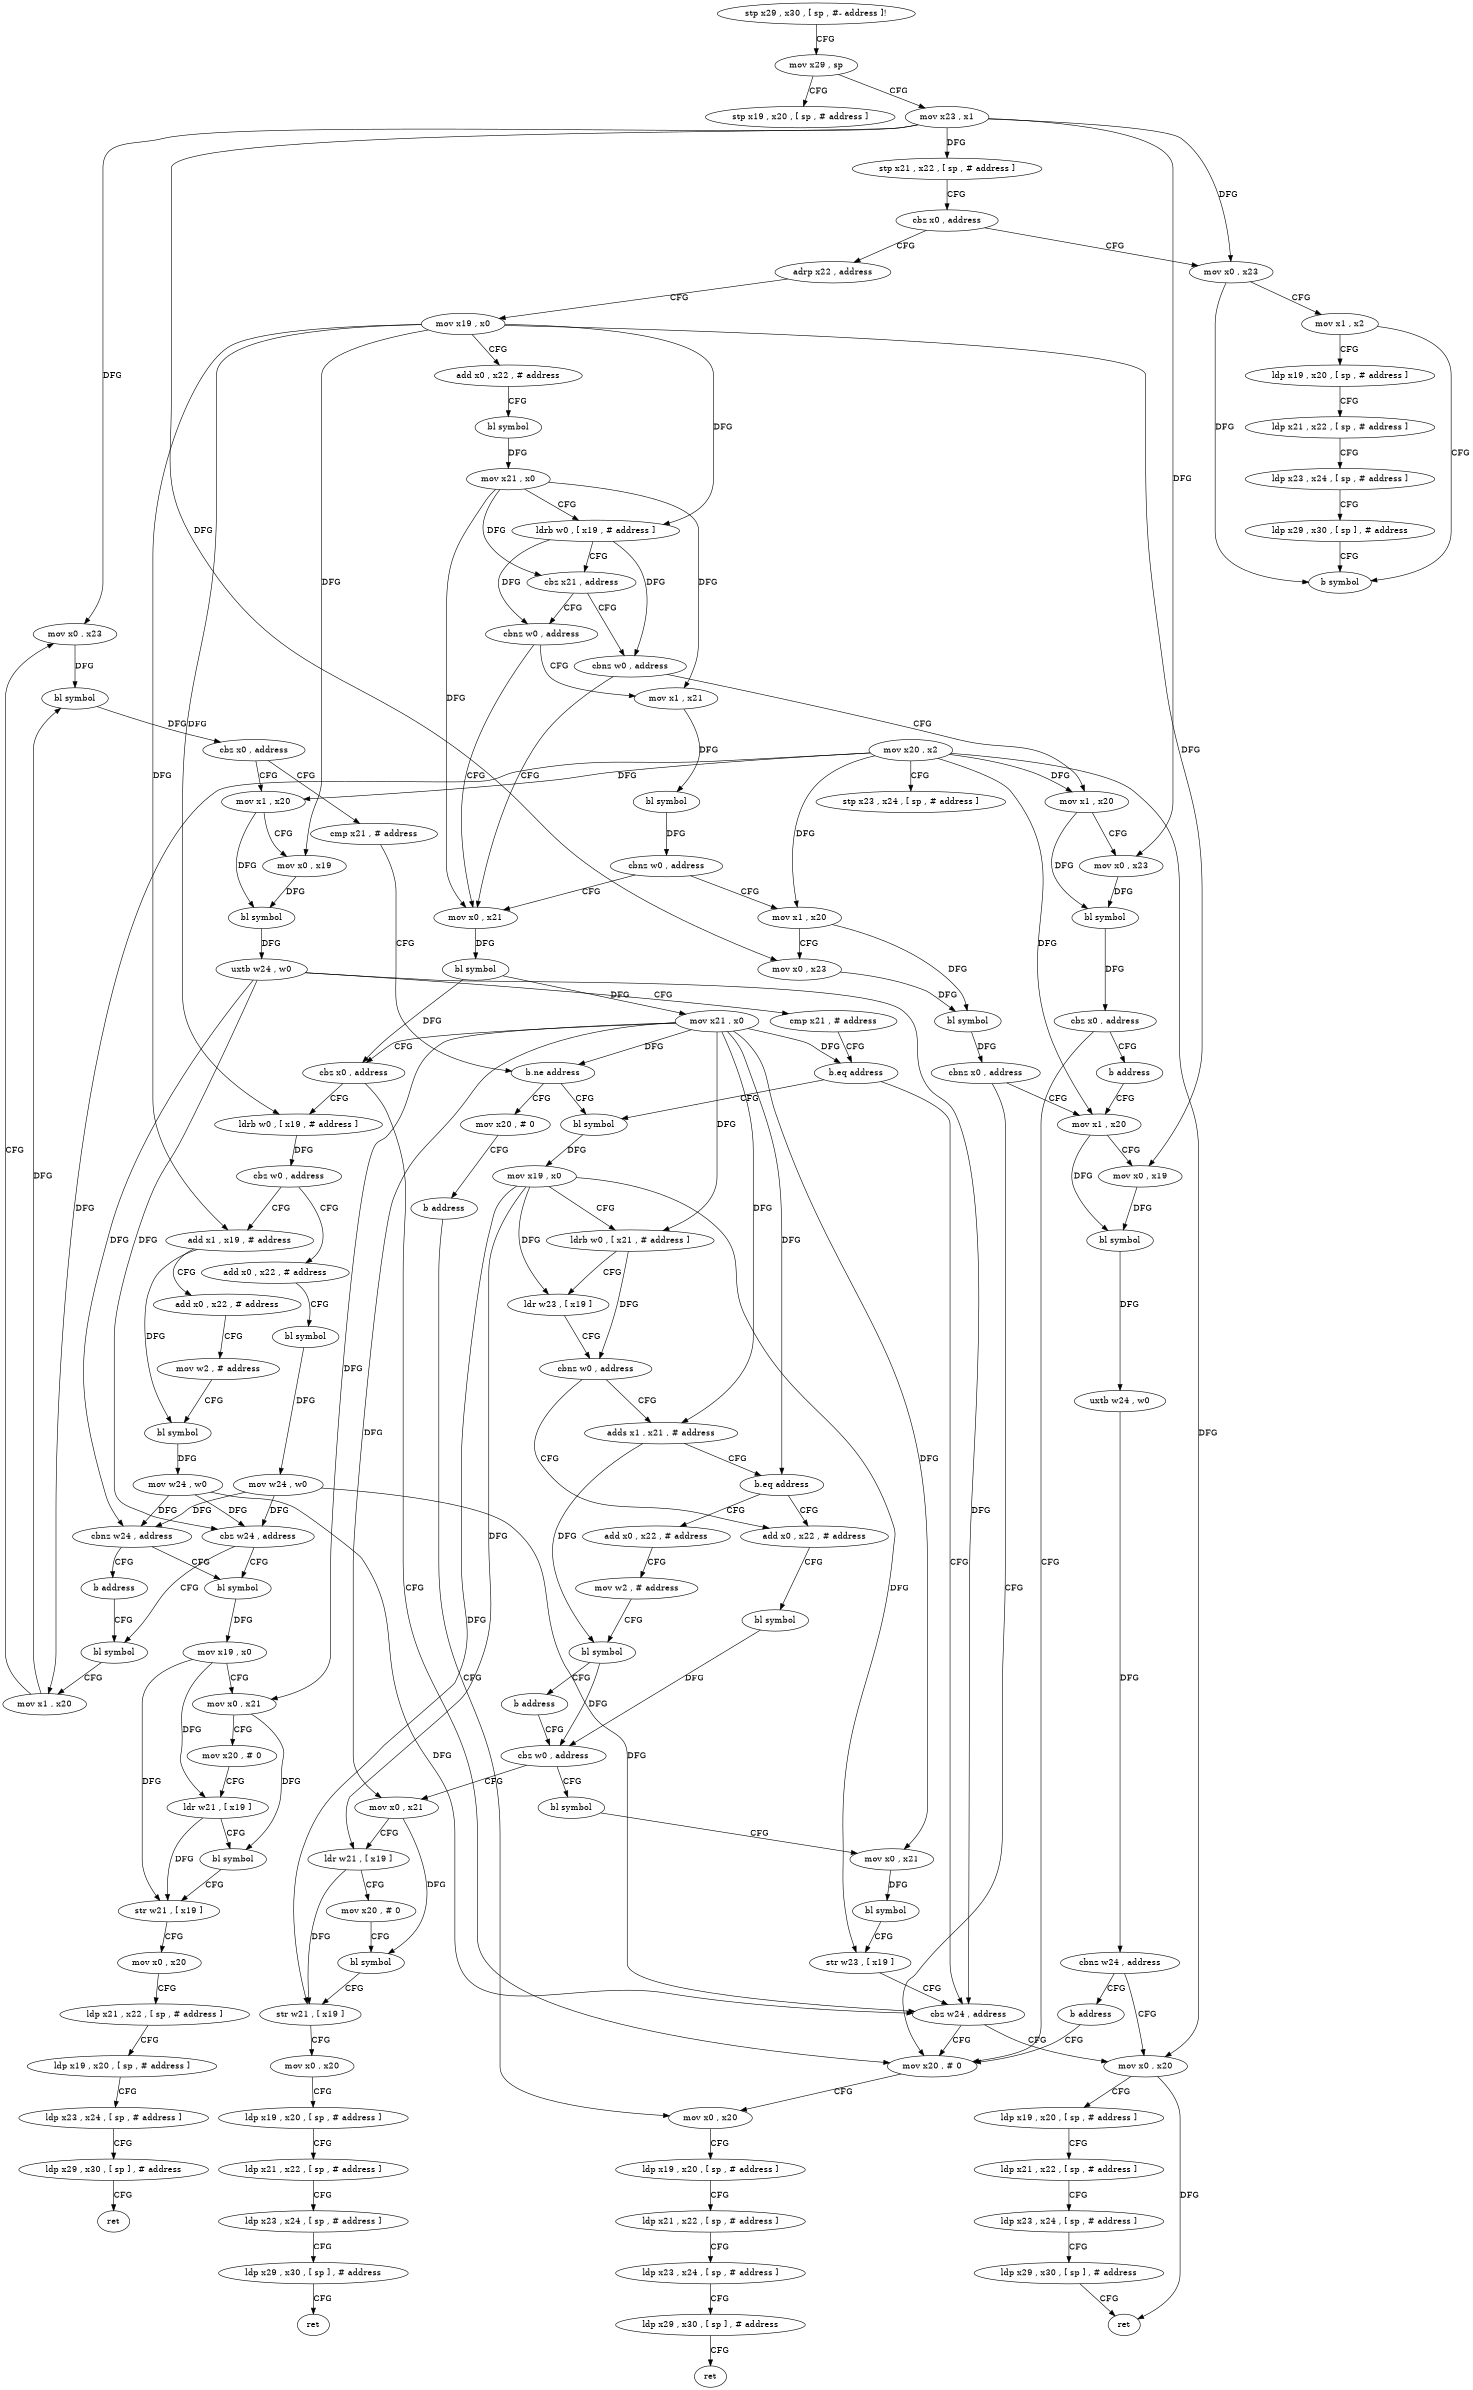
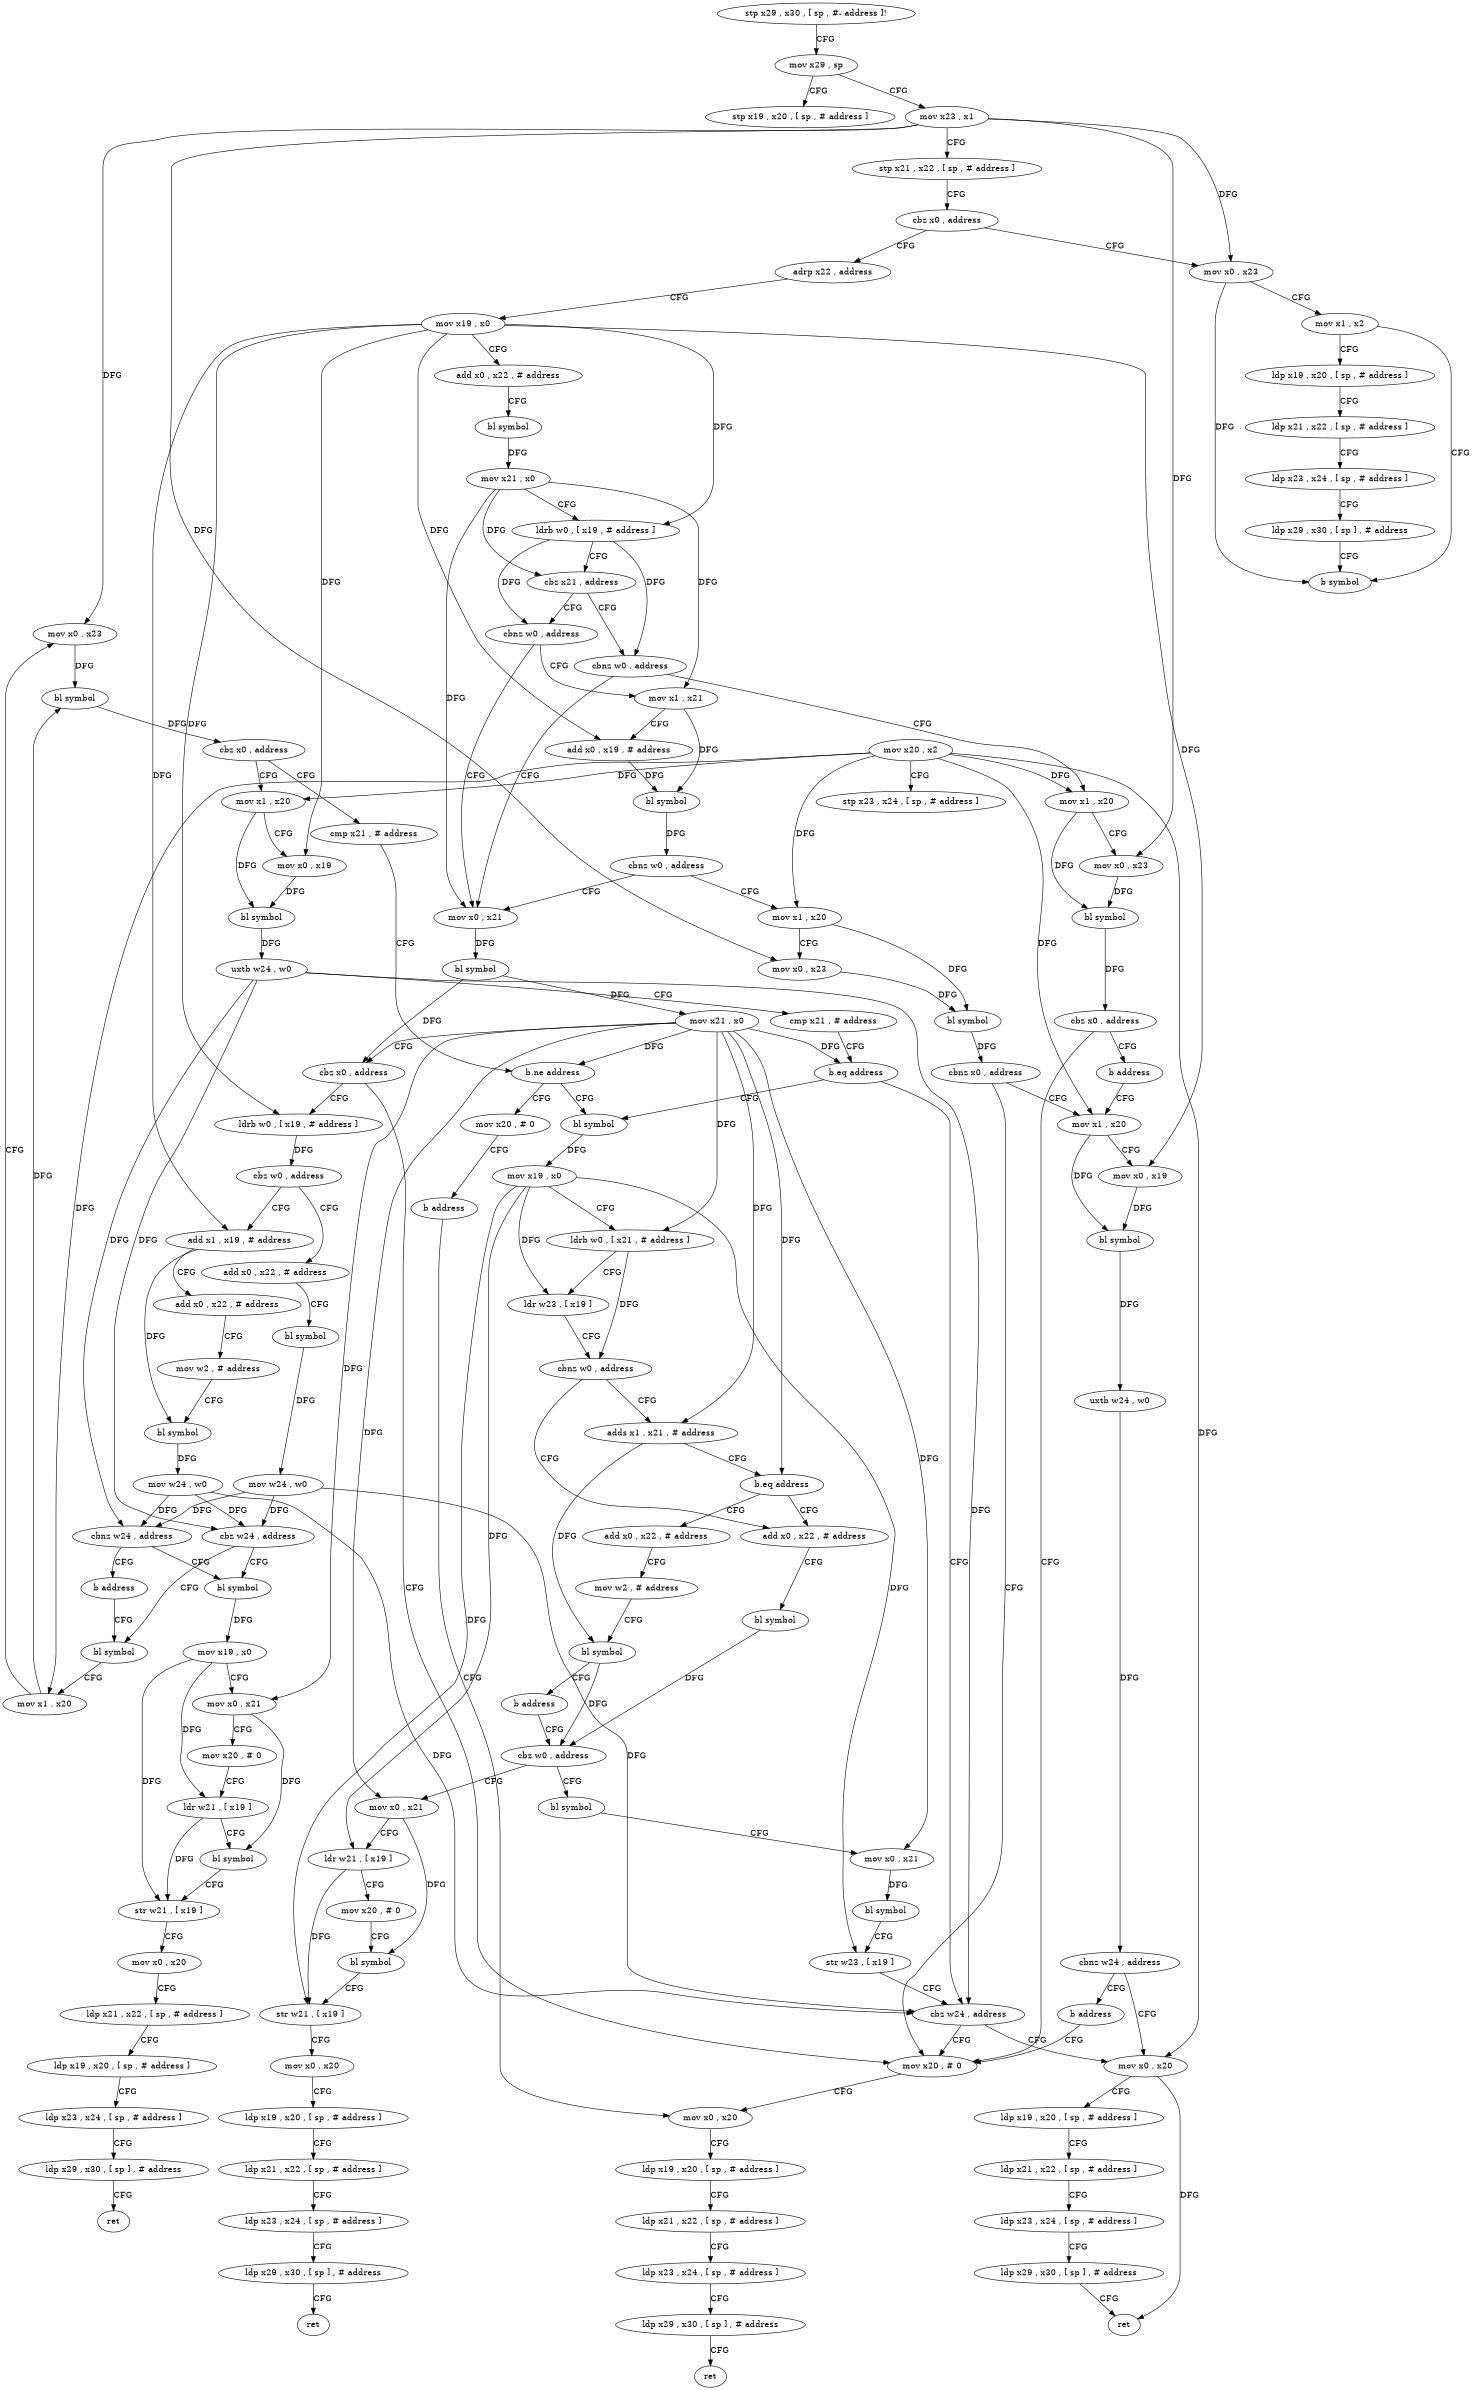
(957, 143) -> (957, 143)
none -> (619, 750)
